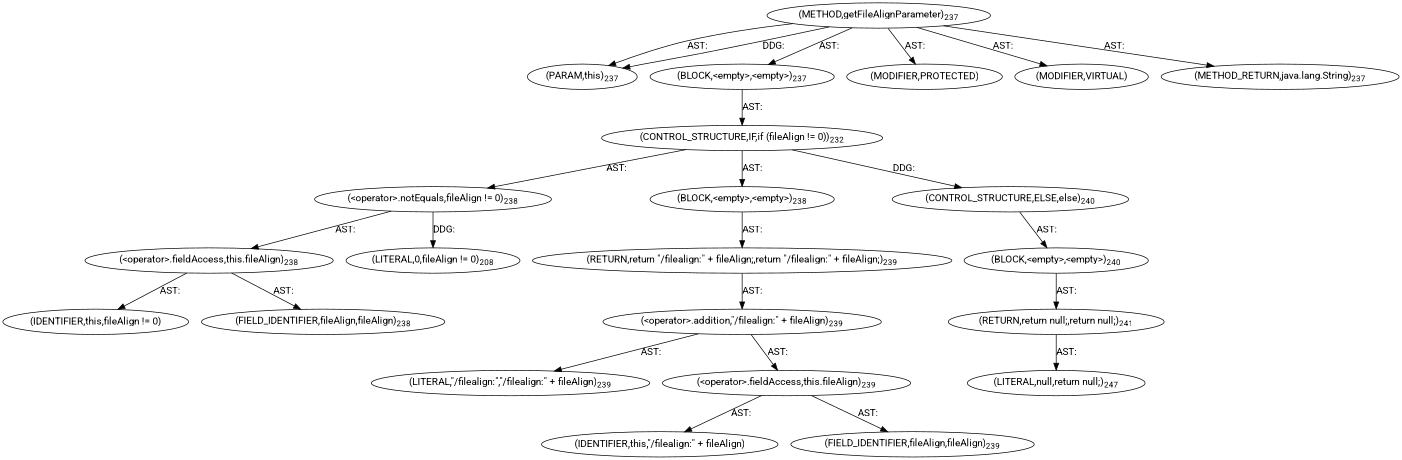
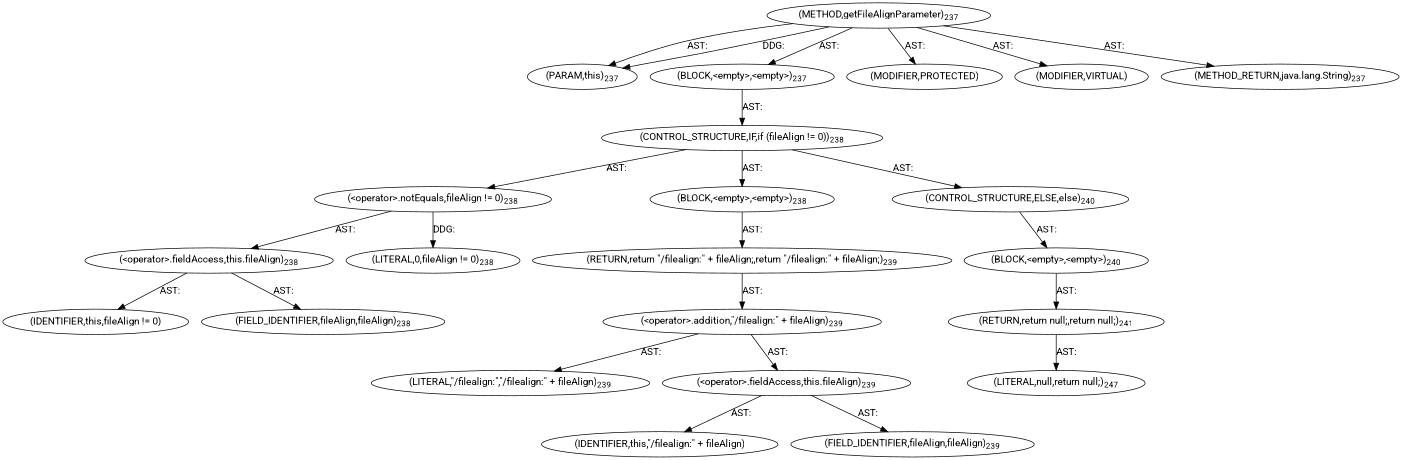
(837, 137) -> (837, 137)
(905, 169) -> (905, 169)
(487, 259) -> (487, 259)
